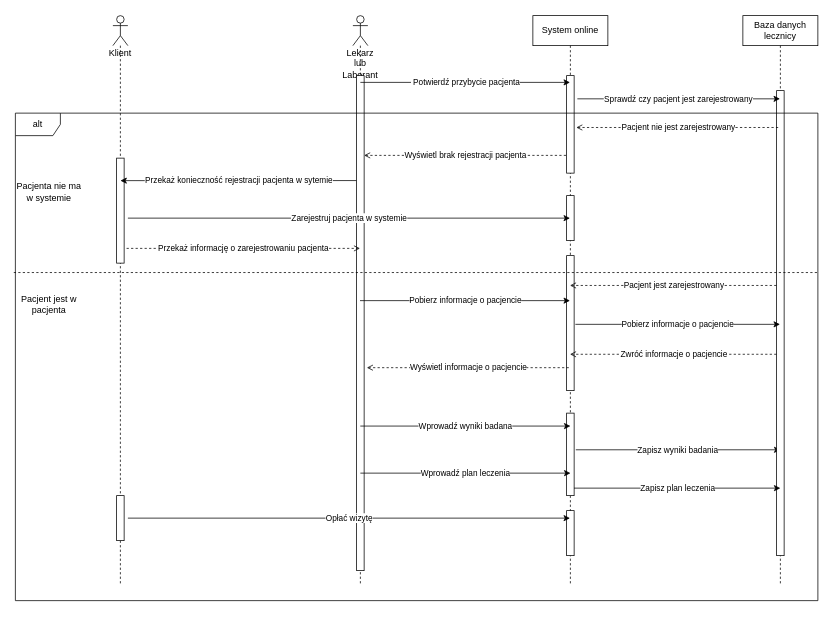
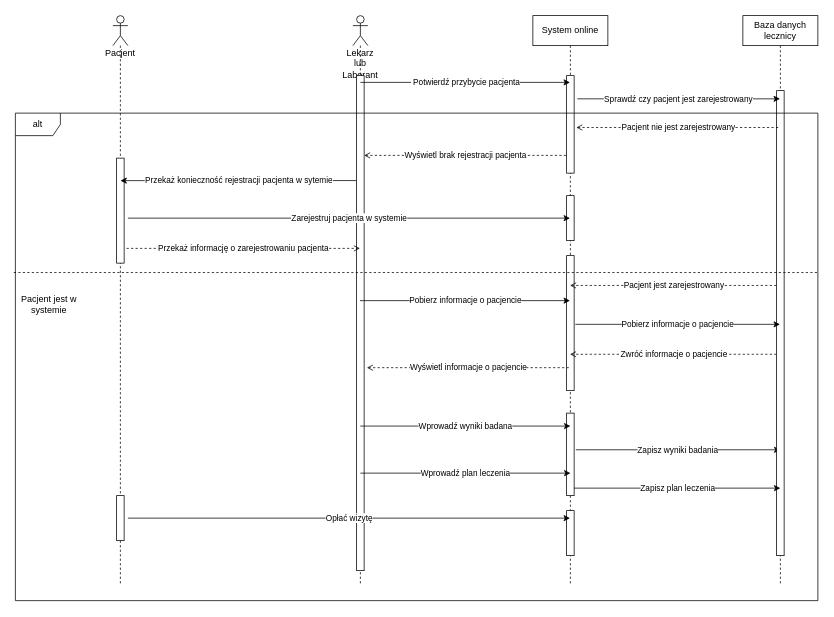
(120, 58) -> (120, 64)
(49, 192) -> none
(49, 304) -> (49, 304)
